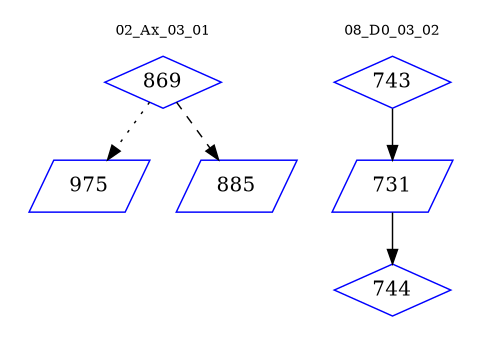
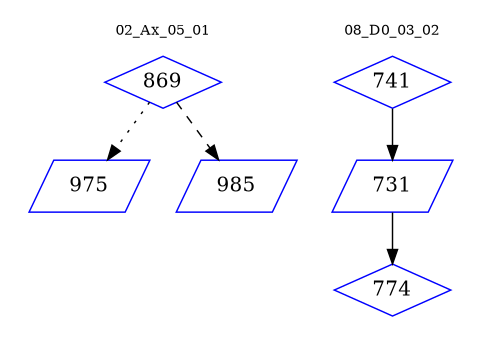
(163, 31) -> (163, 31)
(393, 82) -> (393, 82)
(237, 186) -> (237, 186)
(393, 290) -> (393, 290)
